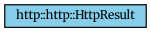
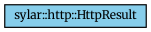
(75, 16) -> (75, 16)
